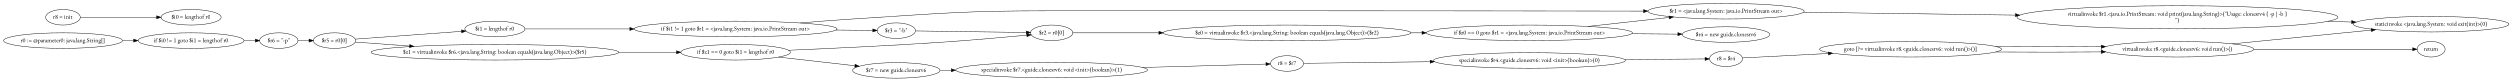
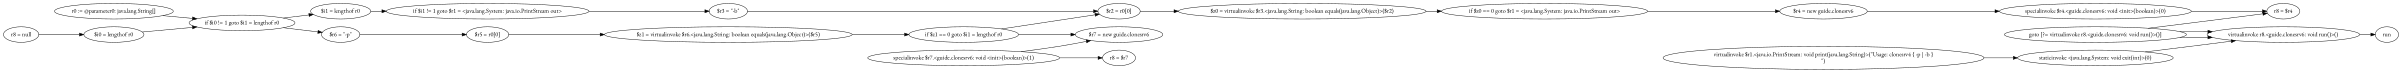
(1726, 11) -> none
(63, 17) -> (21, 35)
none -> (167, 30)
(408, 35) -> (296, 16)
(2302, 37) -> (2188, 47)
(2431, 49) -> (2387, 35)
(1785, 56) -> (2206, 21)
(1367, 63) -> (1931, 11)
(946, 70) -> (1054, 47)
